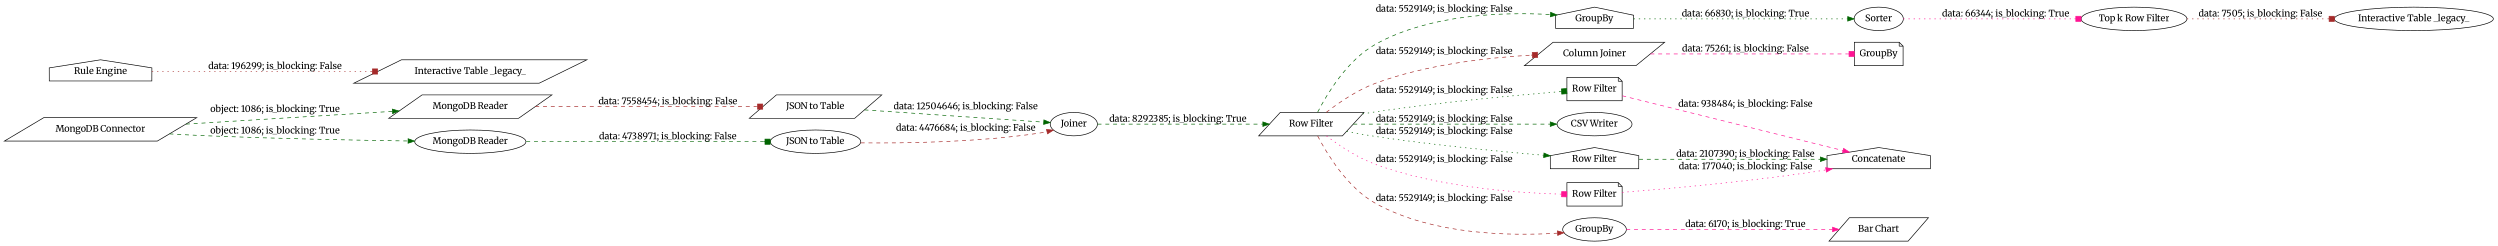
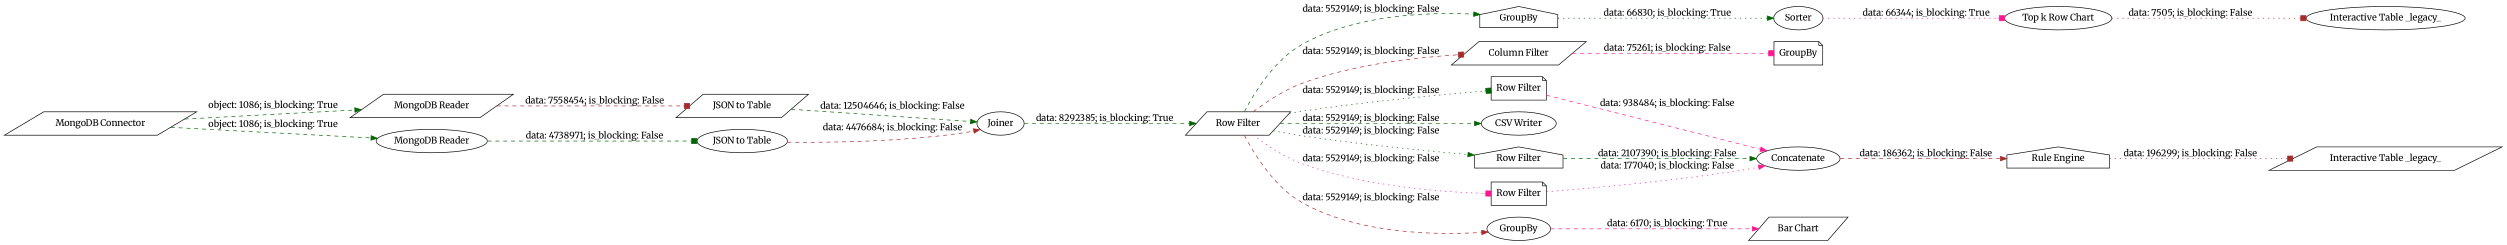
(2134, 19) -> (2058, 18)
(1595, 54) -> (1519, 53)
(1879, 159) -> (1798, 159)
none -> (1920, 159)
